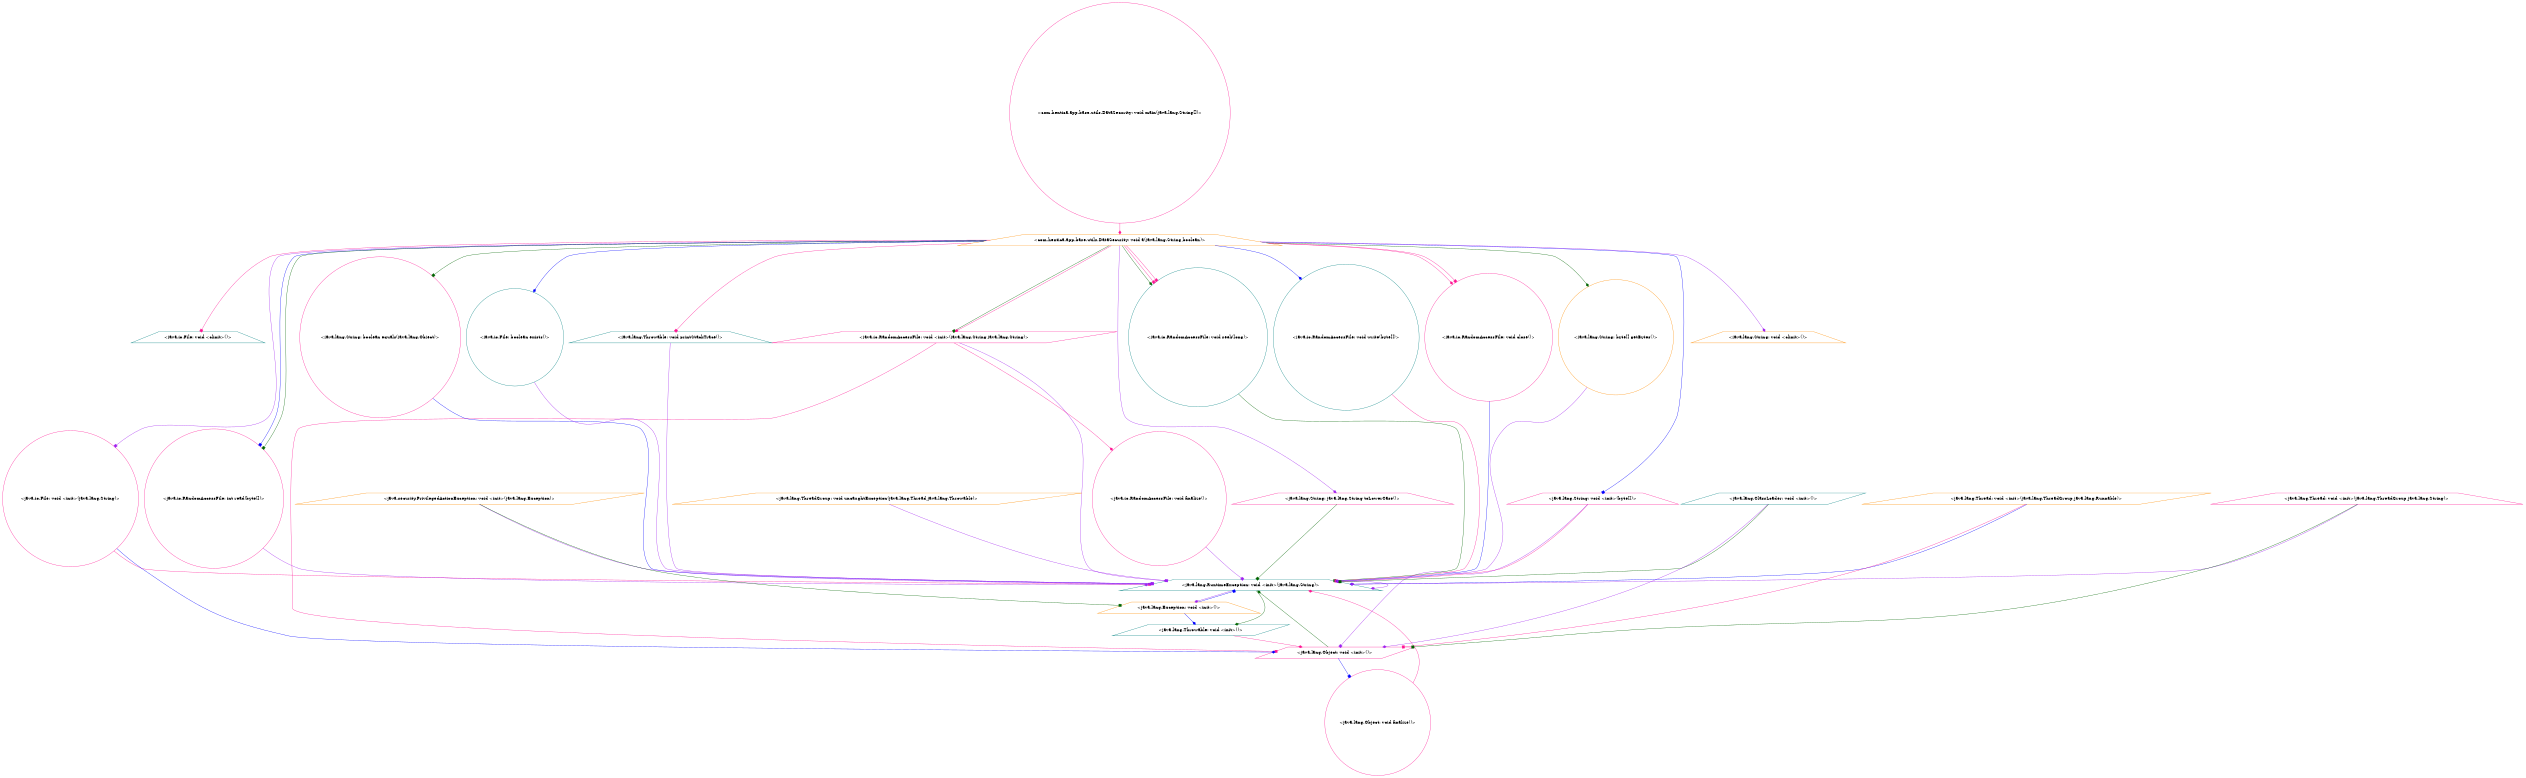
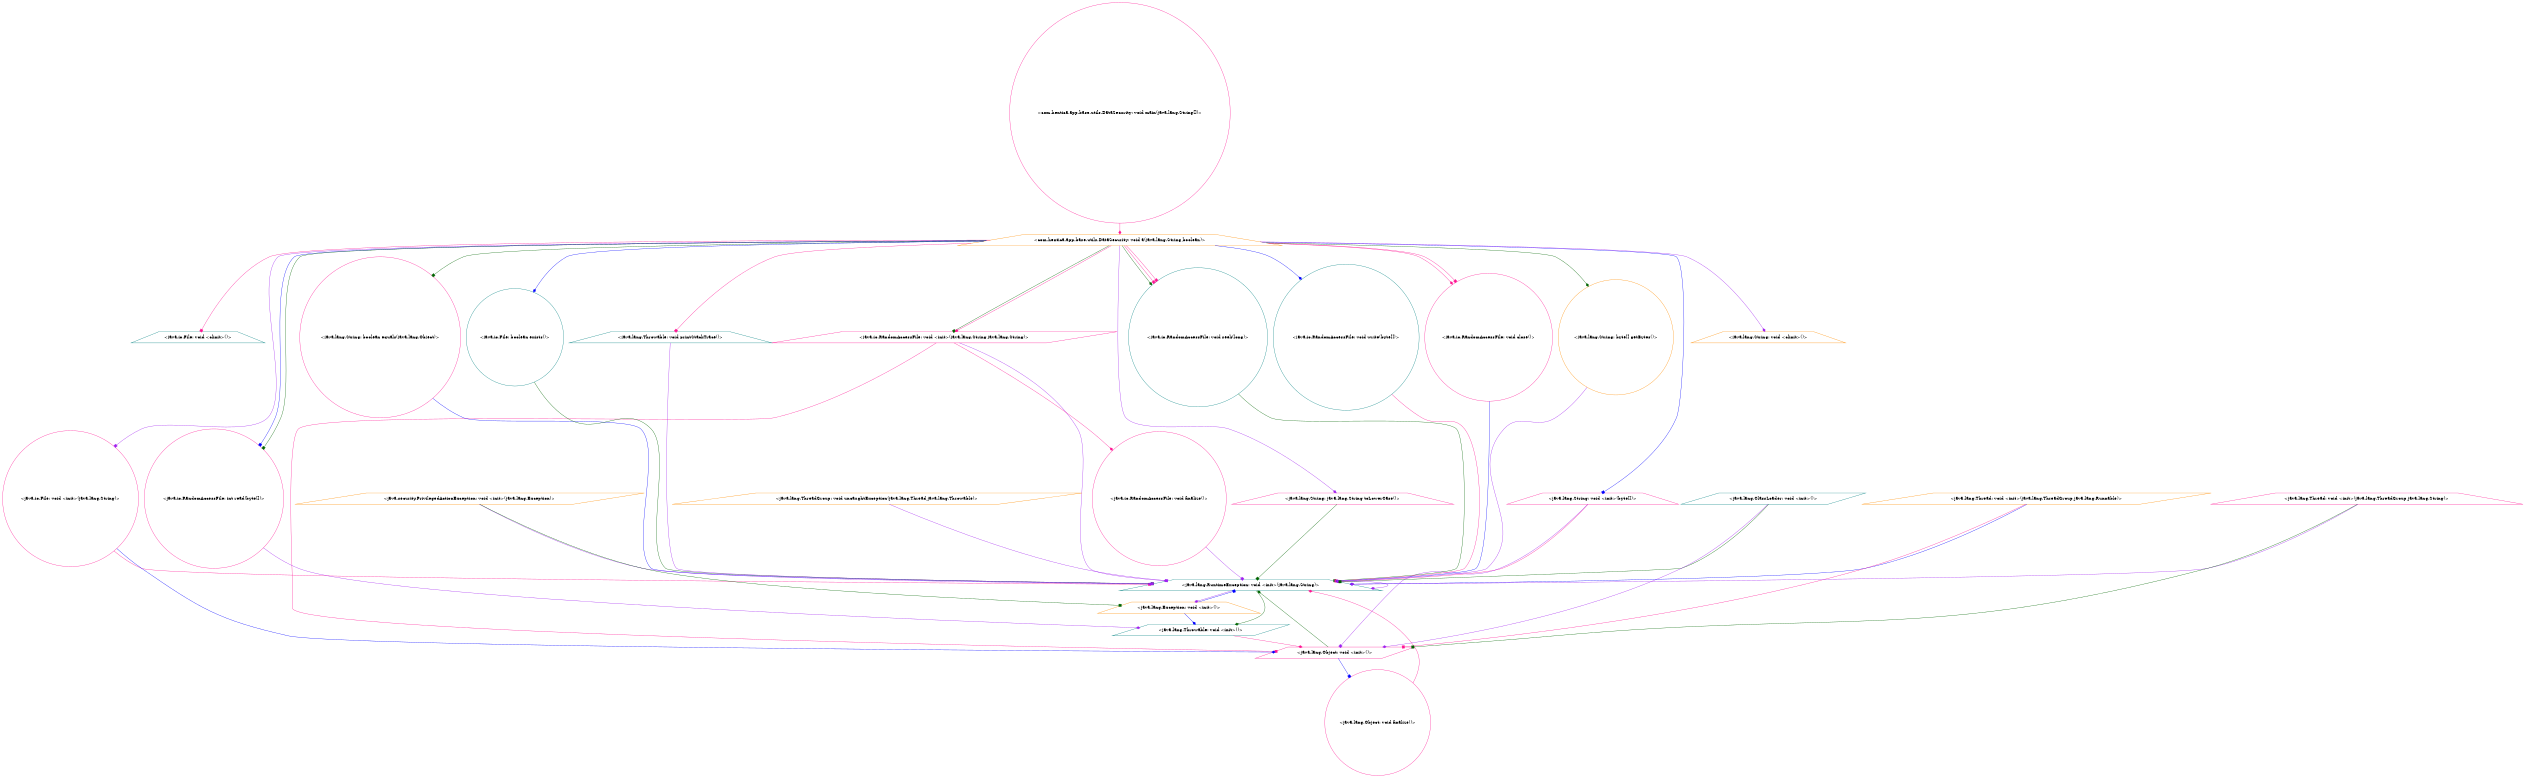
(672, 569) -> (672, 569)
(701, 582) -> (696, 608)
